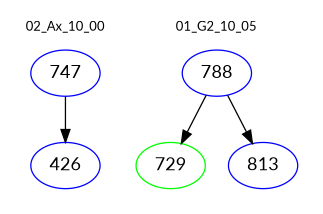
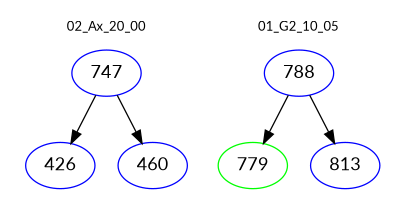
(65, 28) -> (107, 28)
none -> (153, 166)
(171, 166) -> (253, 166)
